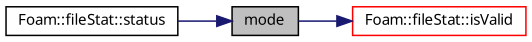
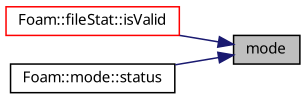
(92, 21) -> (93, 78)
(318, 21) -> (199, 39)
